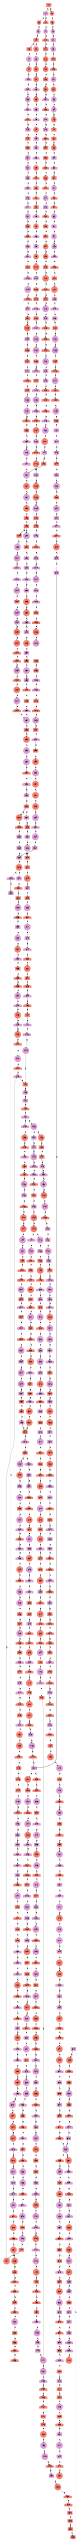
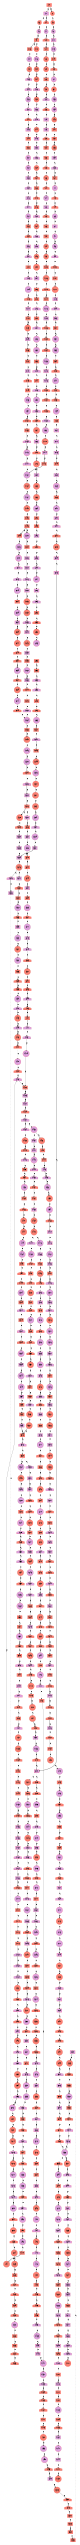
(18, 959) -> (18, 961)
(24, 1195) -> (24, 1199)
